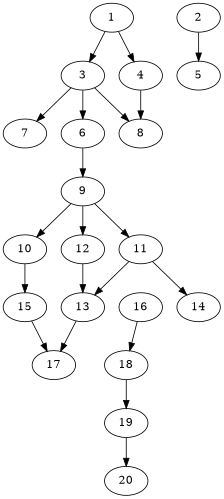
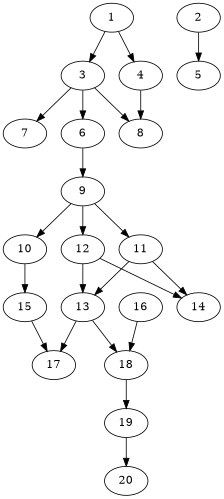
none -> (137, 276)
none -> (102, 333)
